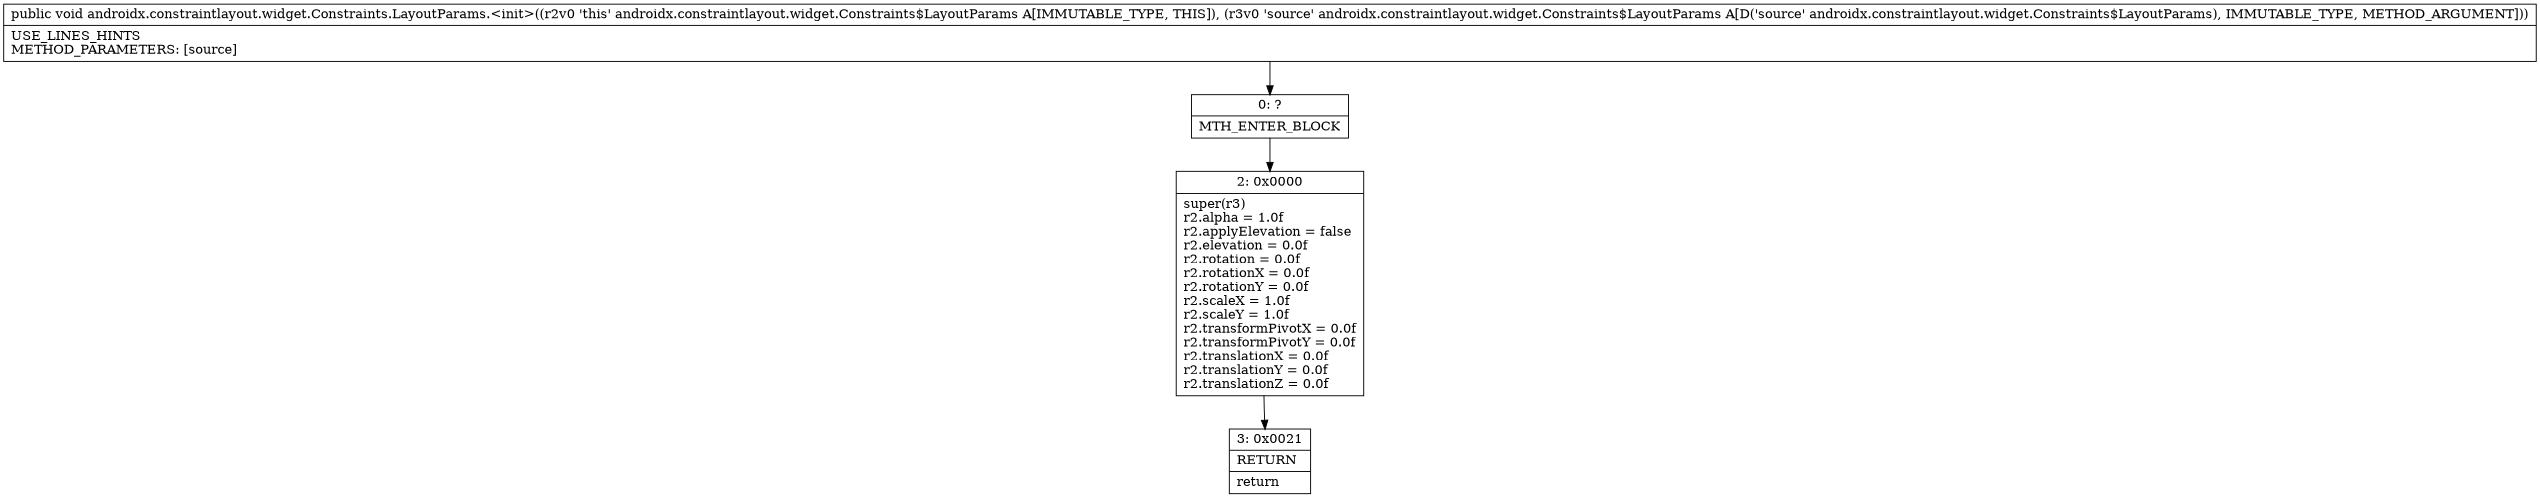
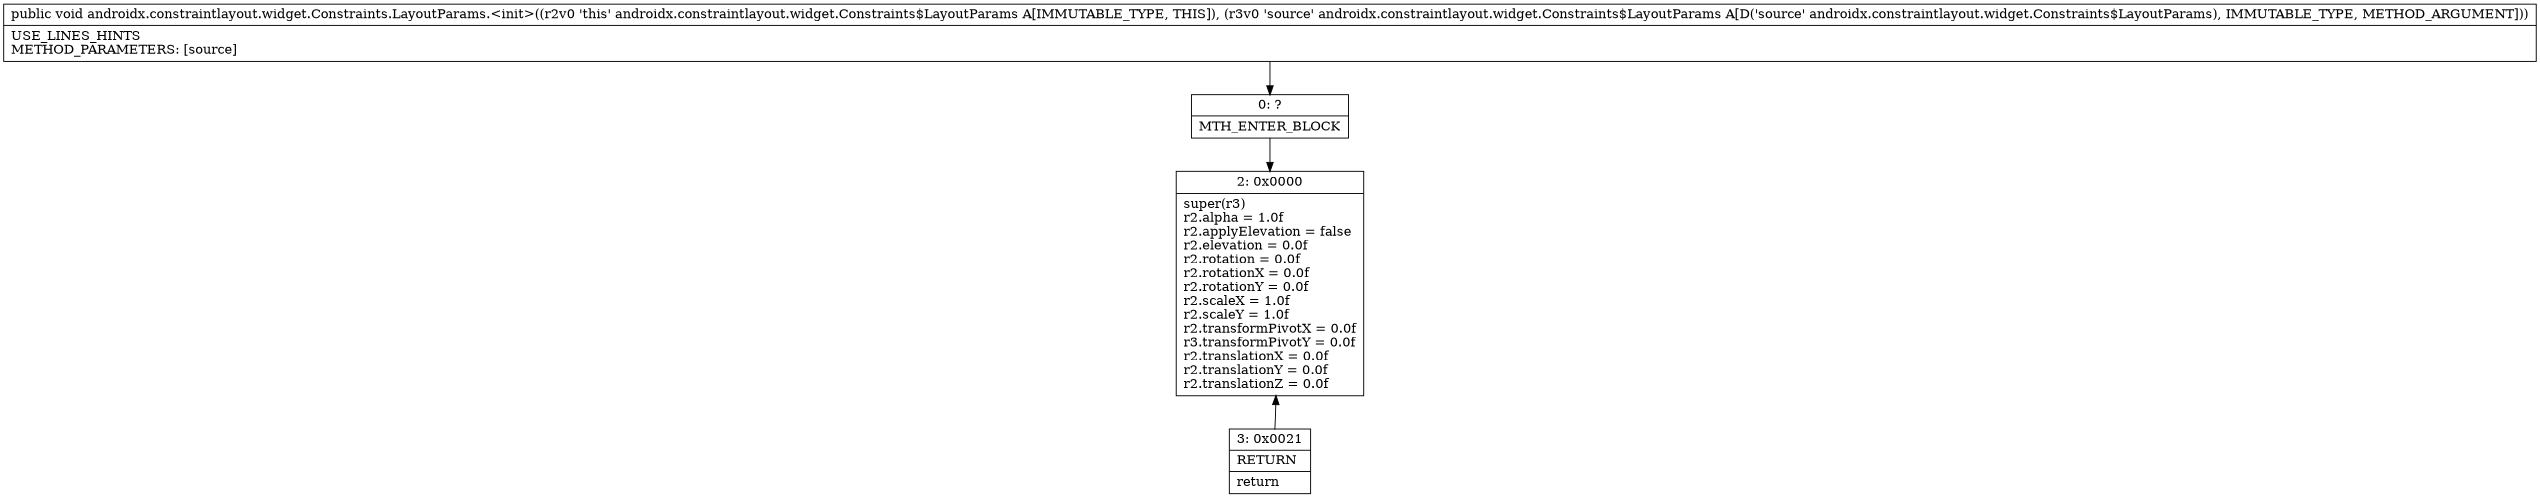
(1270, 343) -> (1270, 343)
(1264, 408) -> (1275, 417)
